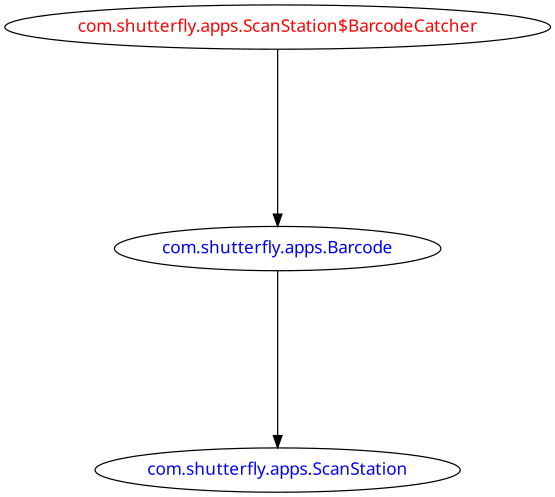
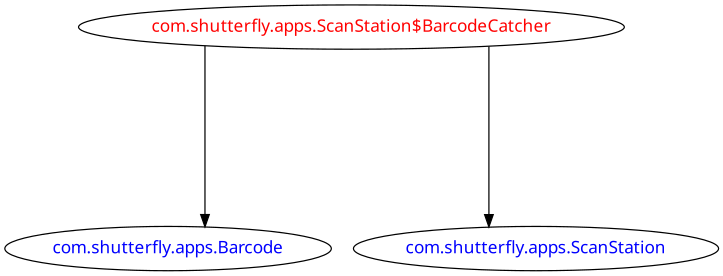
(278, 353) -> (489, 130)
